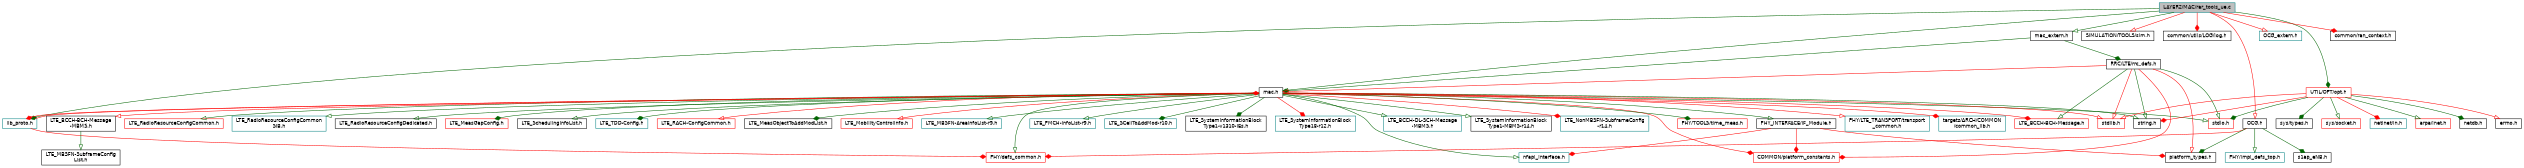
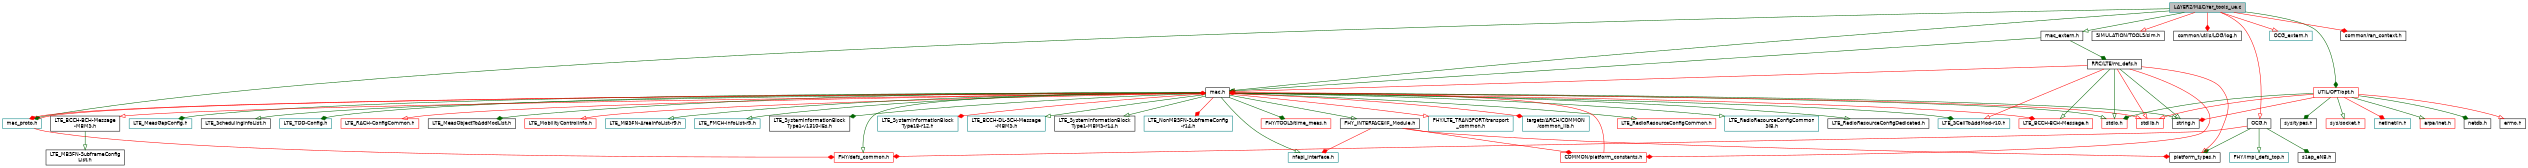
none -> (2047, 93)
(1520, 102) -> (1435, 96)
(20, 124) -> (22, 124)
(477, 124) -> (161, 124)
